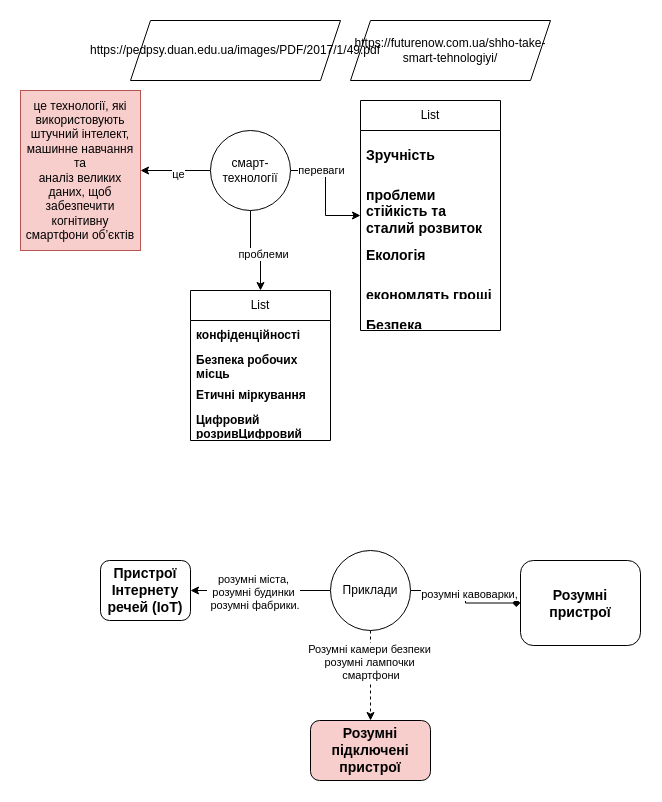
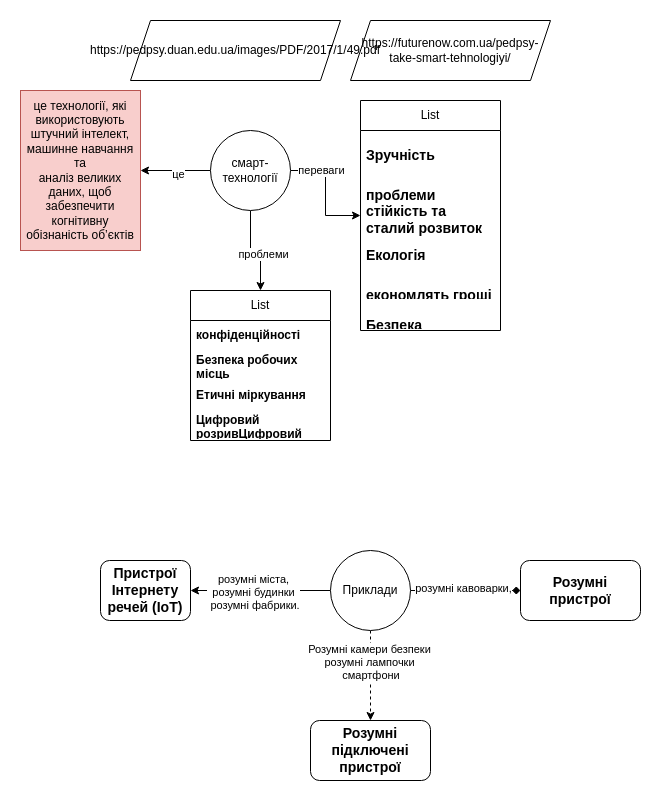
(451, 51) -> (451, 51)
(81, 171) -> (81, 171)
(581, 603) -> (581, 591)
(371, 751) -> (371, 751)
